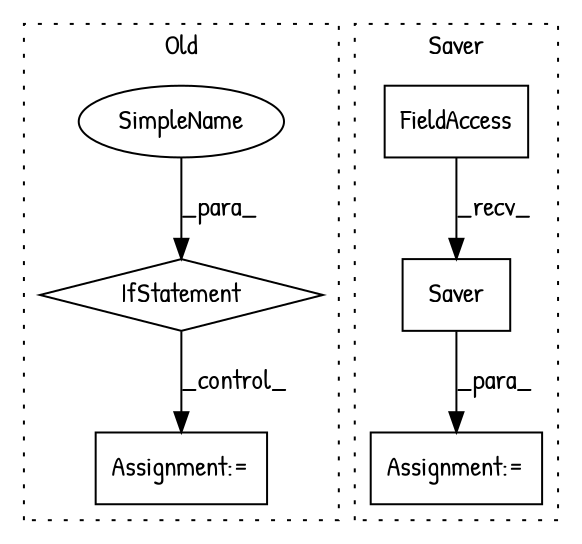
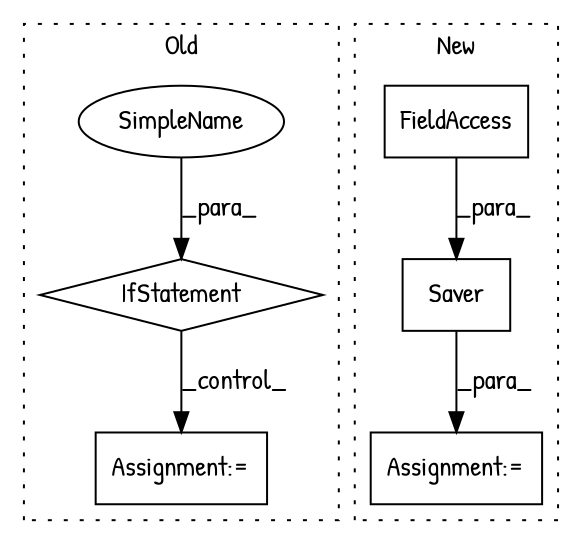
(456, 47) -> (456, 47)
(494, 208) -> (494, 208)
